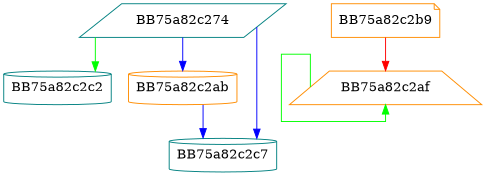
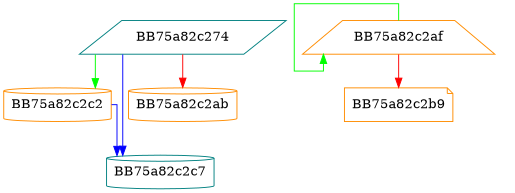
(183, 49) -> (183, 66)
(386, 49) -> (399, 66)
(57, 88) -> (57, 105)
(203, 117) -> (117, 123)
